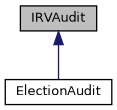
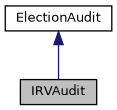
(59, 62) -> (59, 62)
